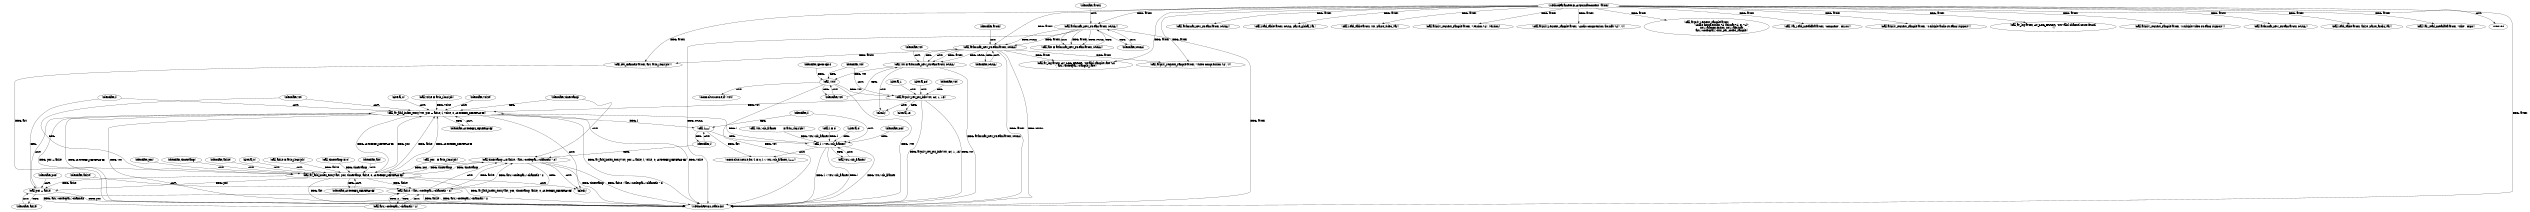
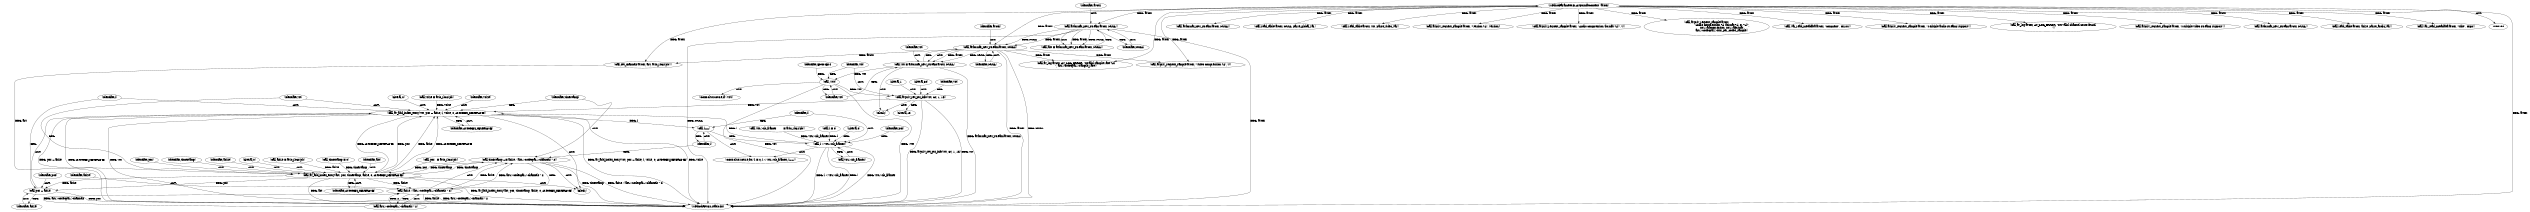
(1418, 10) -> (1415, 8)
(734, 144) -> (734, 144)
